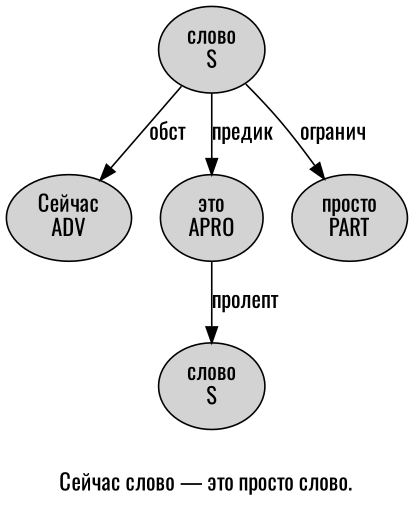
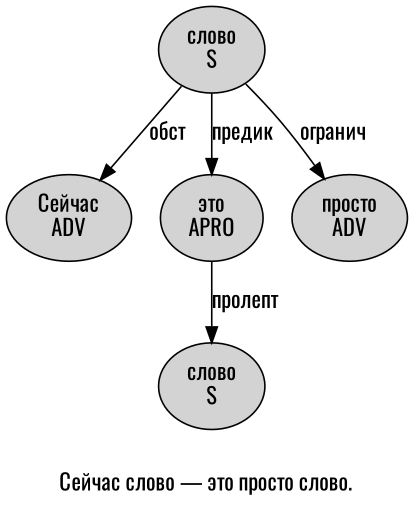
(350, 218) -> (350, 218)
